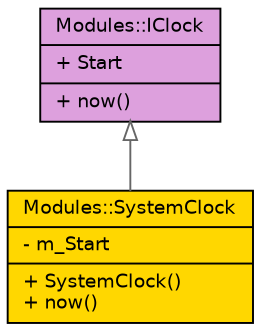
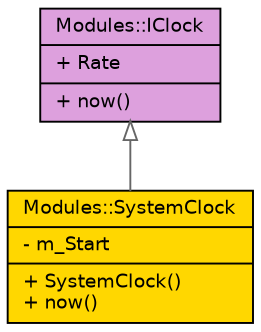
(89, 63) -> (88, 63)
